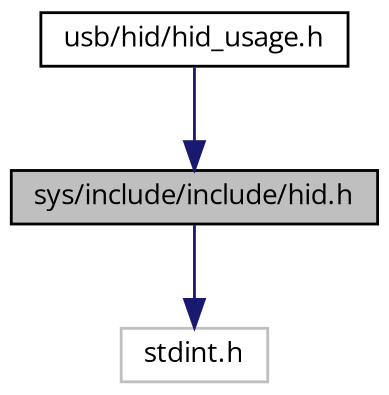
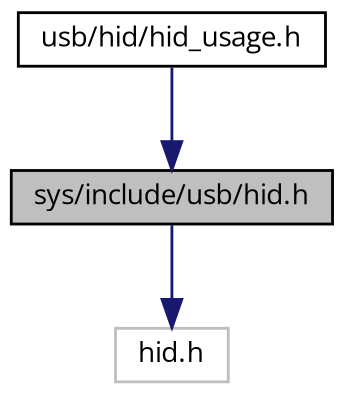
(194, 197) -> (172, 197)
(194, 355) -> (172, 355)
